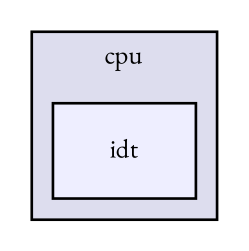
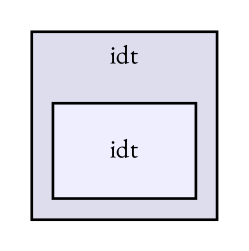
(124, 57) -> (124, 57)
